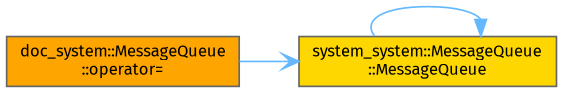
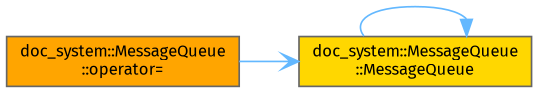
(428, 61) -> (415, 61)
